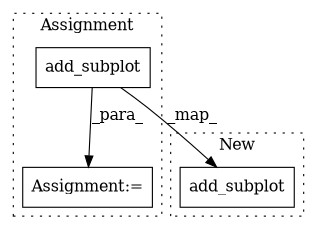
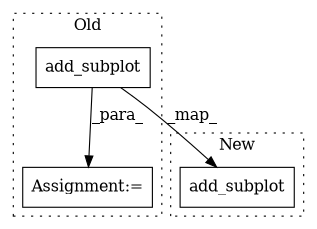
(88, 26) -> (88, 26)
